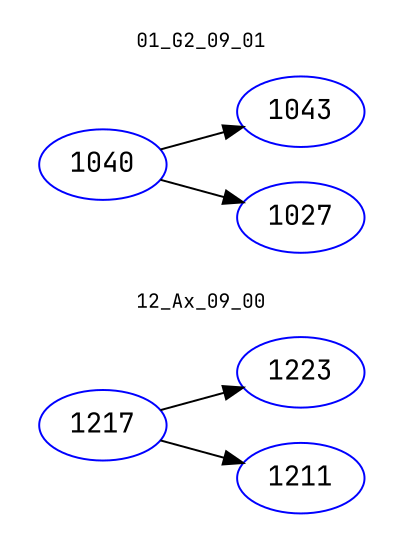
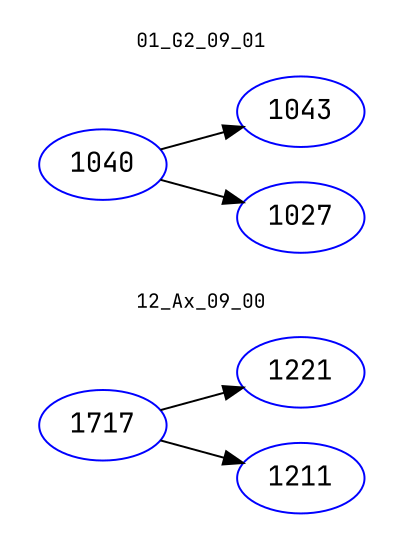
(301, 372) -> (301, 372)
(103, 425) -> (103, 425)
